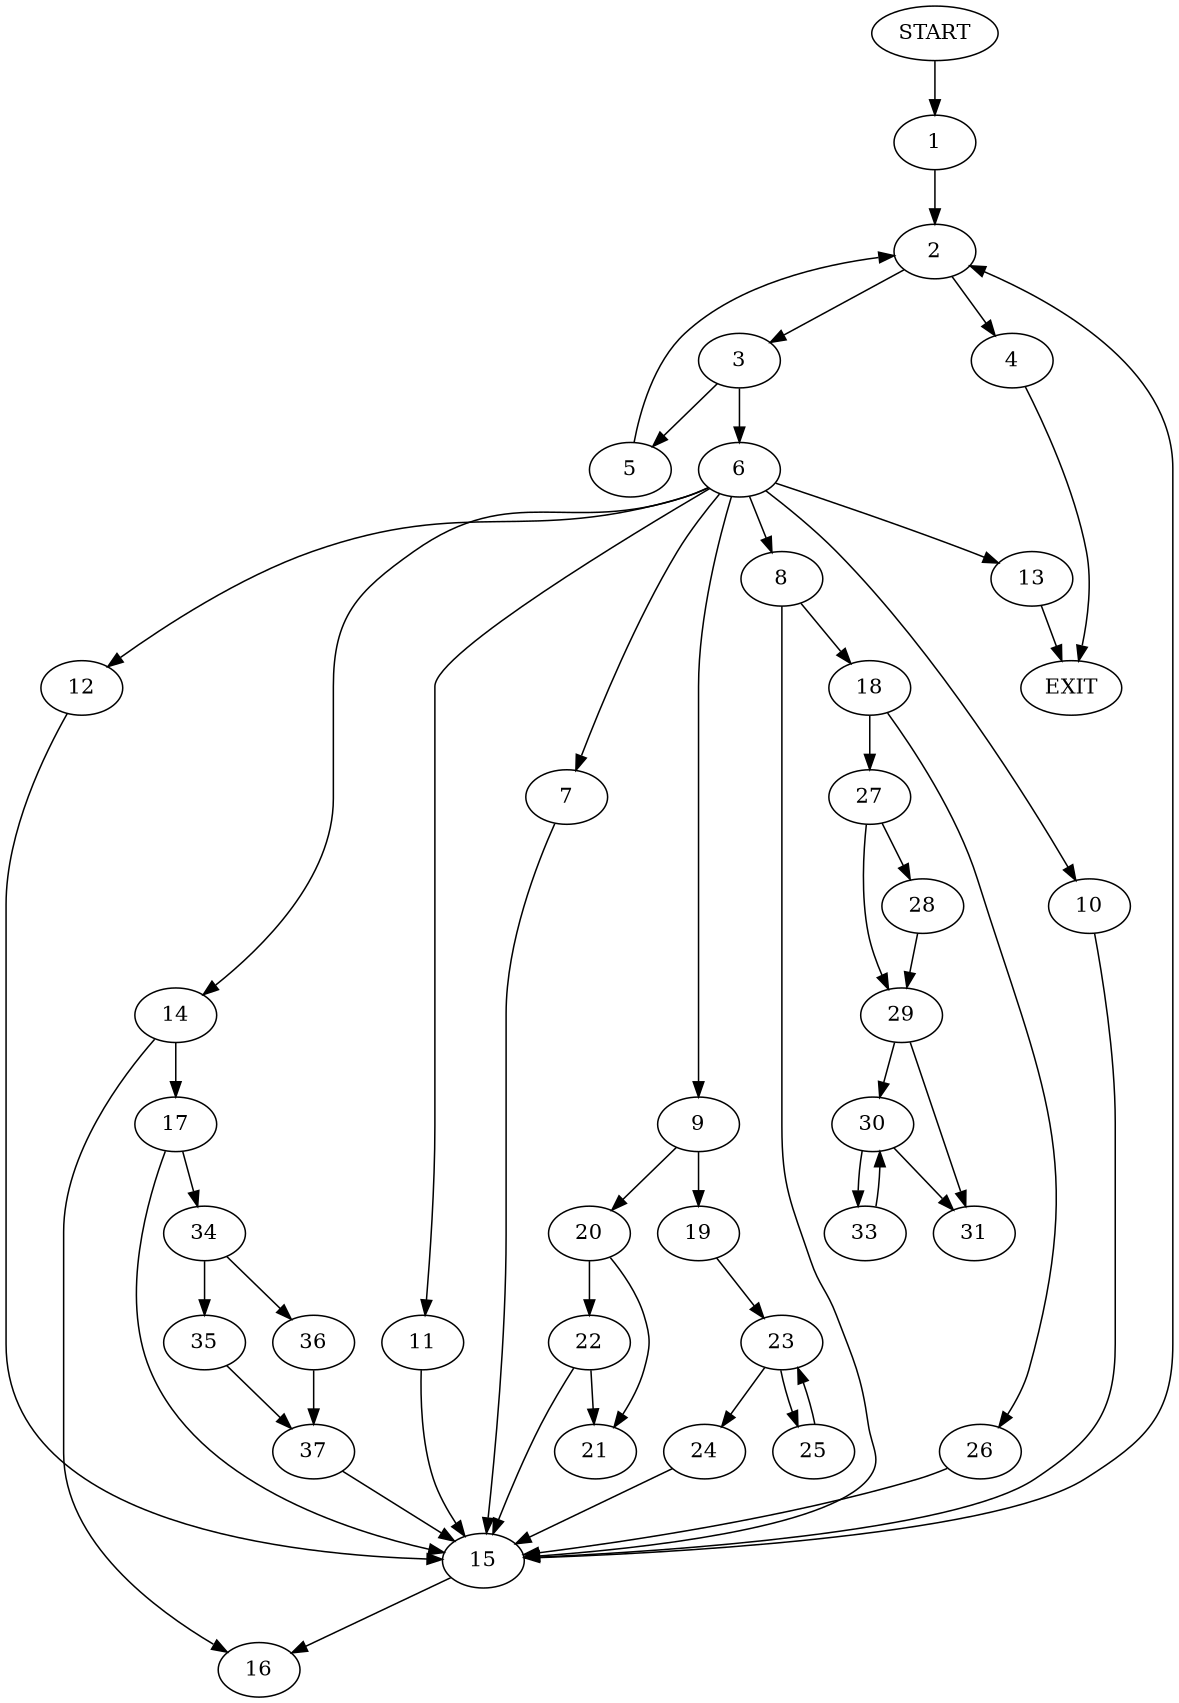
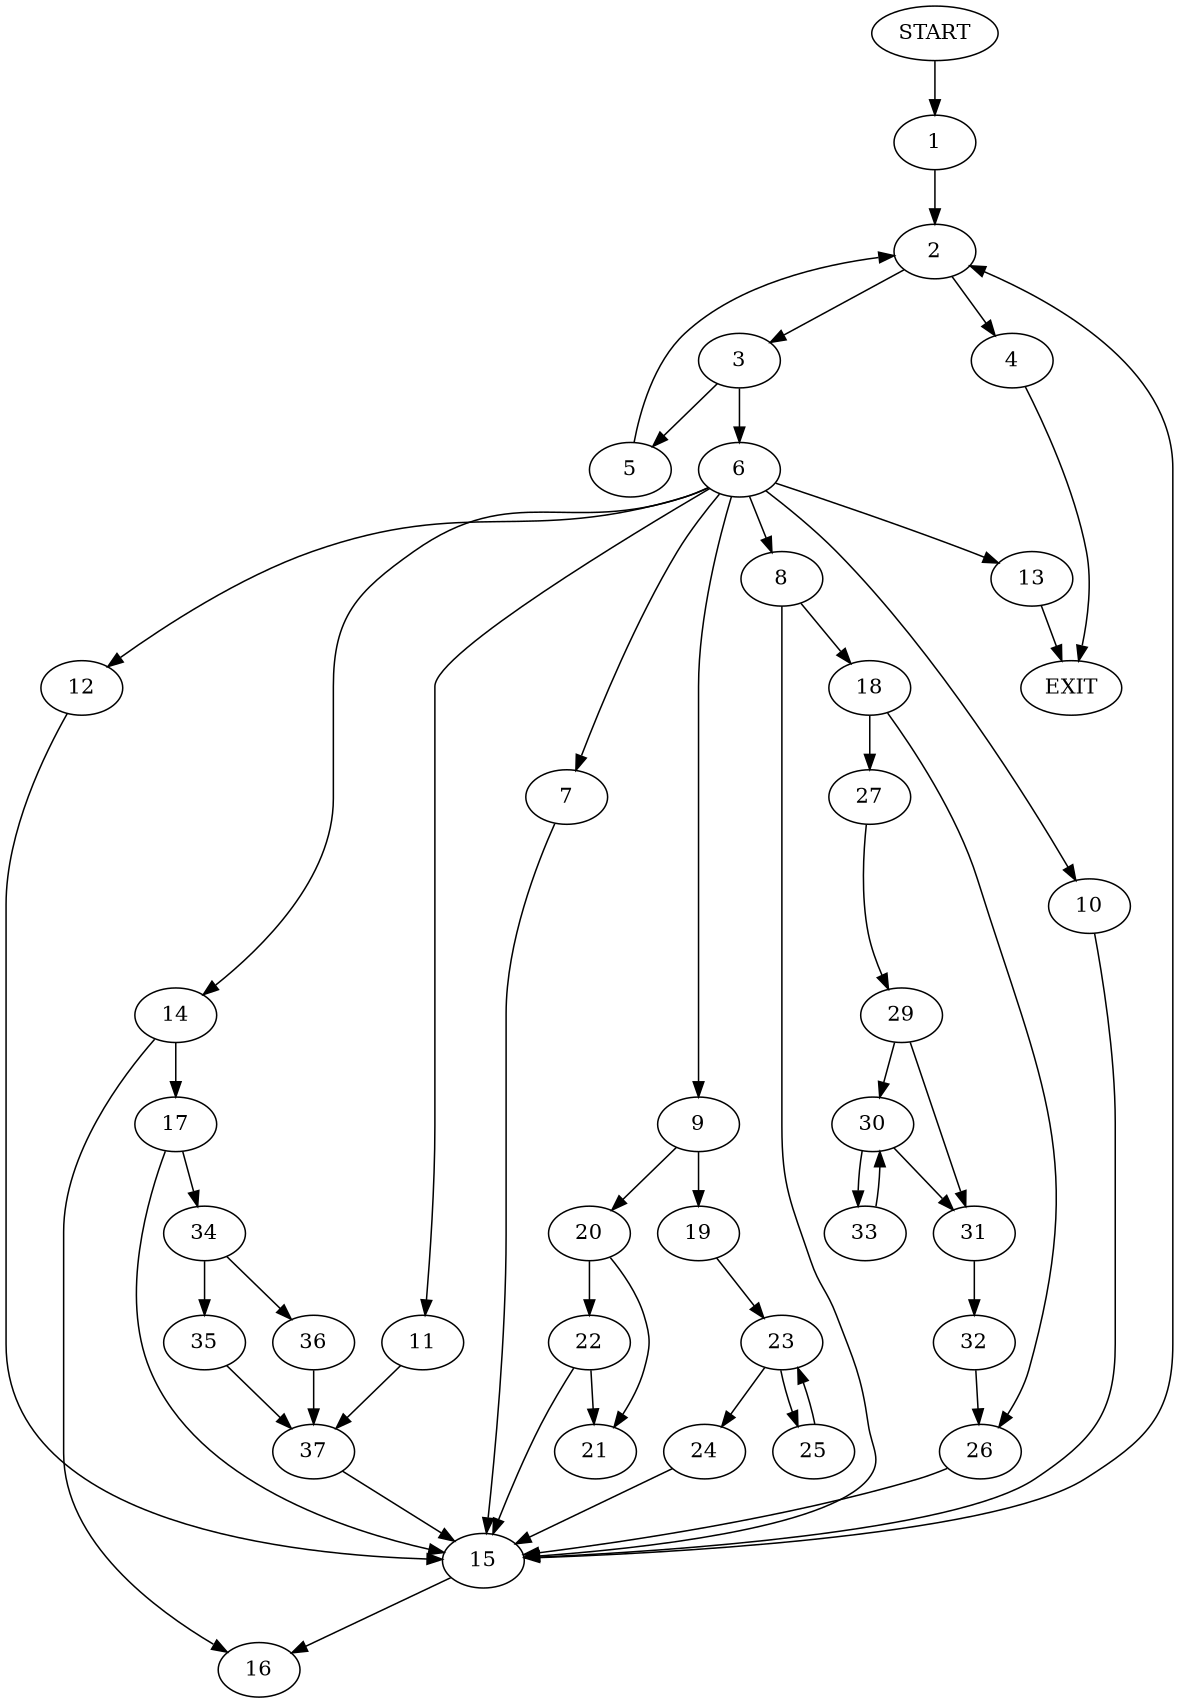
(923, 906) -> none
none -> (974, 1343)
(426, 1450) -> (374, 1392)
